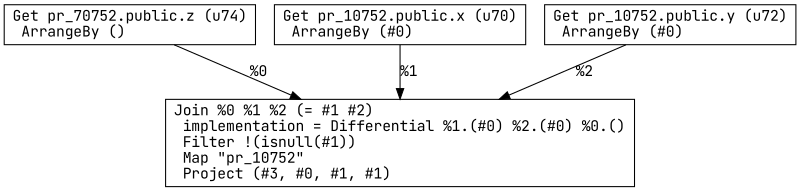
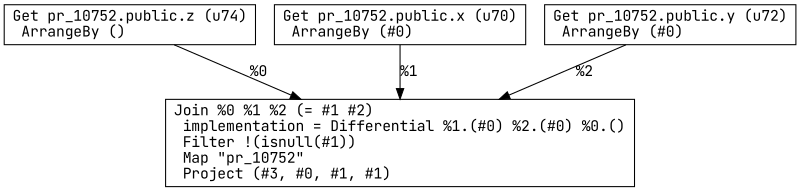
(130, 25) -> (130, 25)
